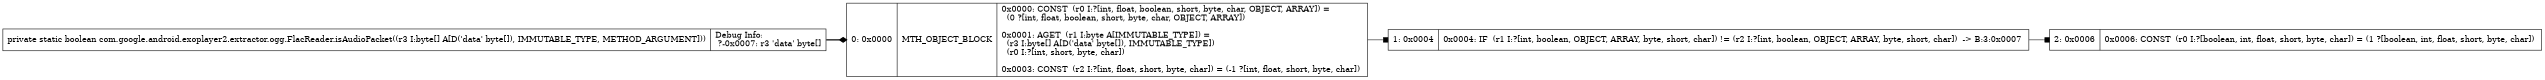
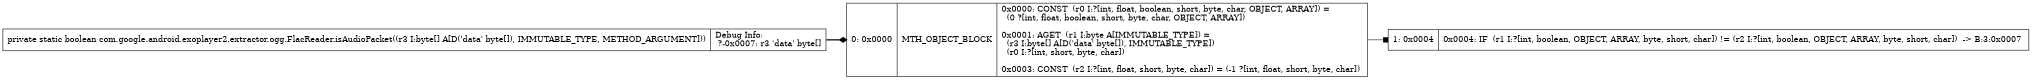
(2296, 40) -> none
